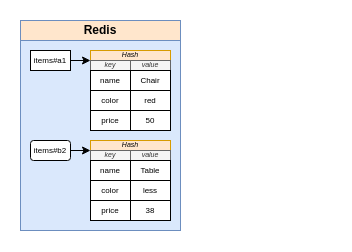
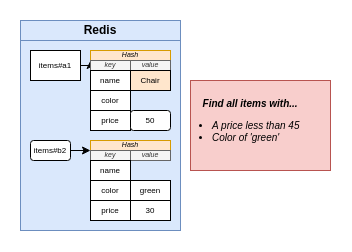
(101, 31) -> (101, 31)
(51, 61) -> (56, 66)
(151, 81) -> (151, 81)
(151, 101) -> none
(151, 121) -> (151, 121)
none -> (261, 126)
(151, 171) -> none
(151, 191) -> (151, 191)
(151, 211) -> (151, 211)
